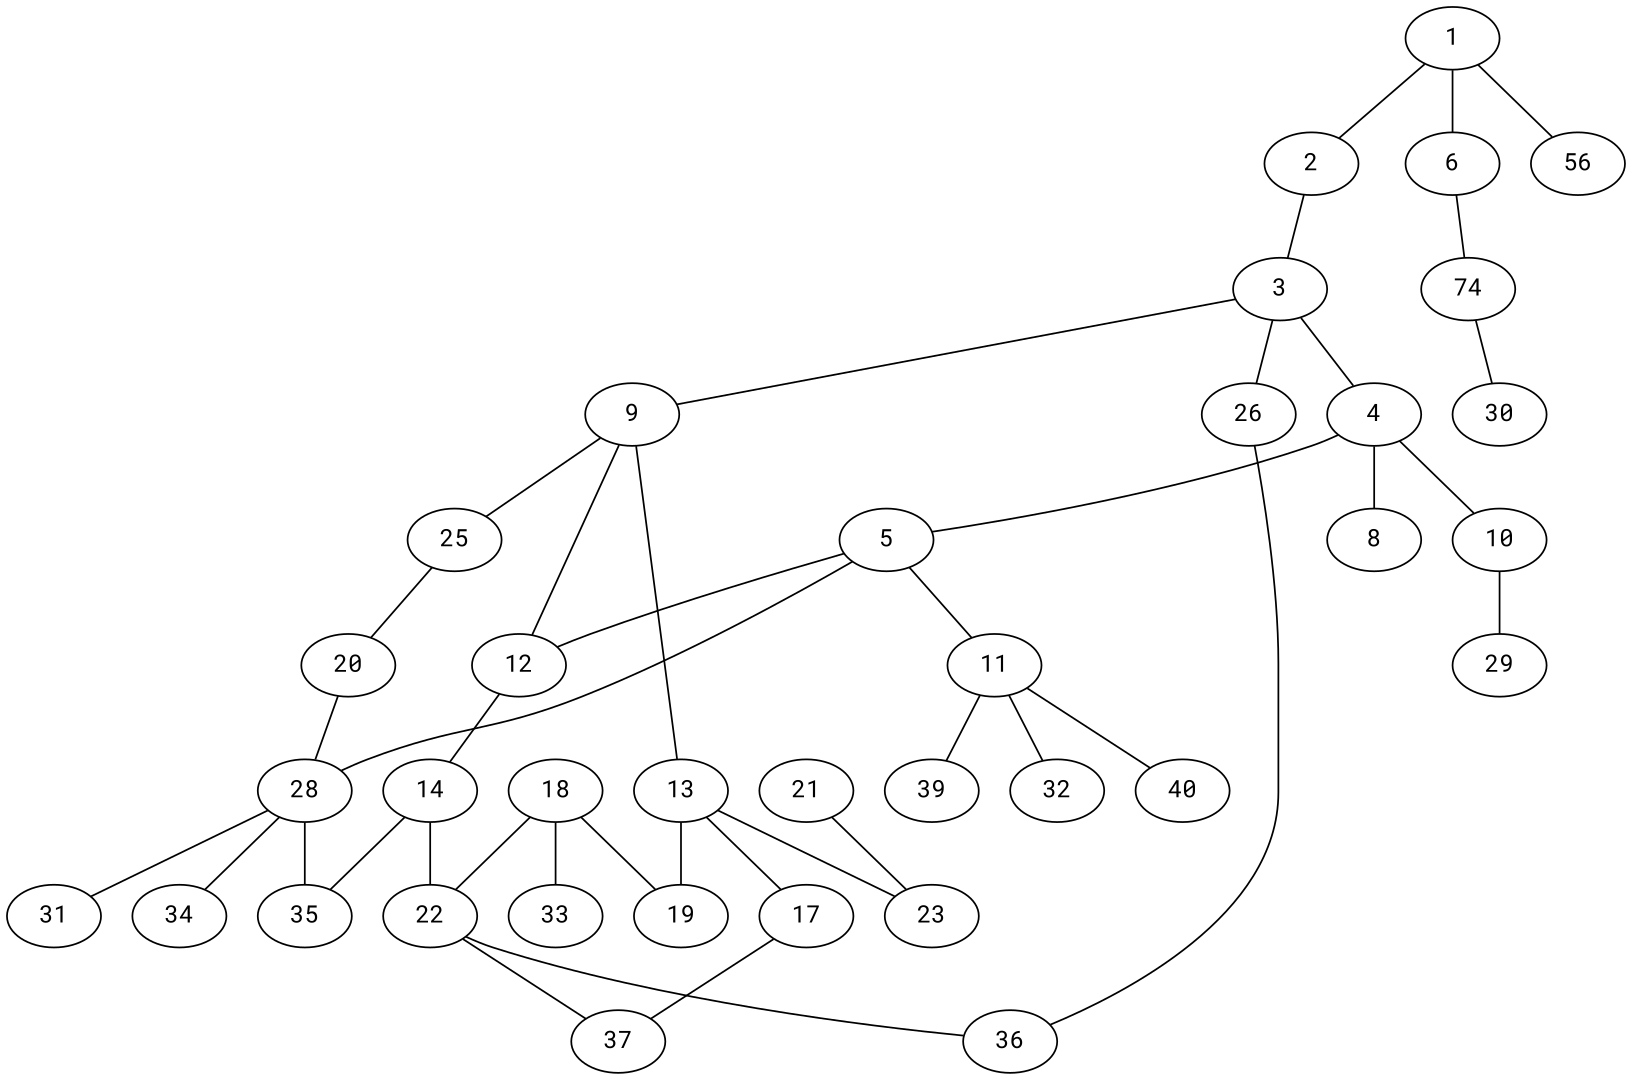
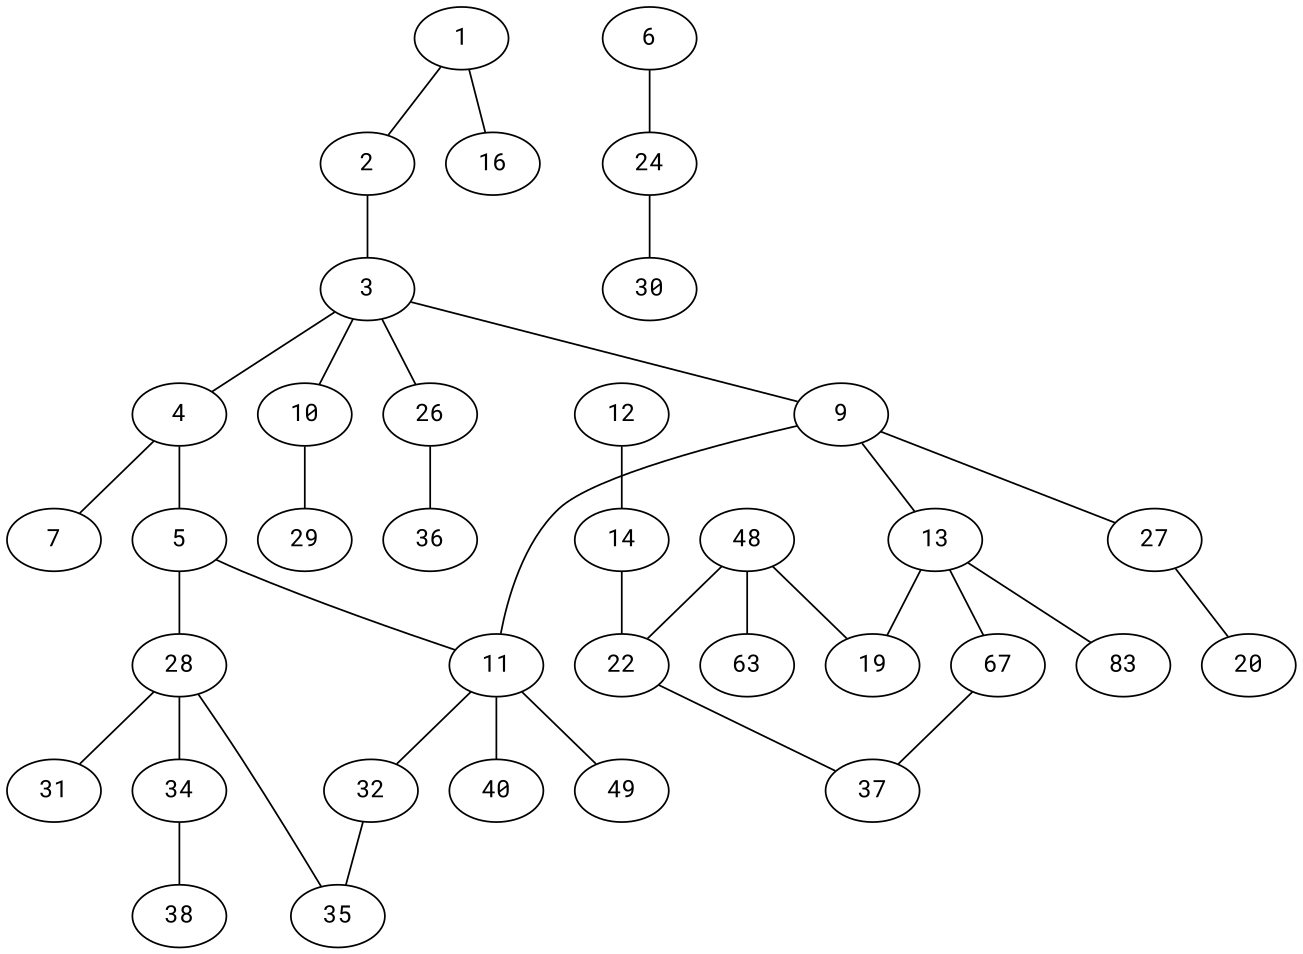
(1453, 101) -> none
(1578, 164) -> (493, 164)
(1468, 289) -> (650, 164)
(1437, 477) -> (336, 352)
(455, 540) -> (1155, 540)
(576, 540) -> (609, 481)
(1374, 540) -> (54, 540)
(700, 597) -> none
(327, 728) -> none
(556, 791) -> (747, 540)
(806, 791) -> none
(932, 791) -> (622, 791)
(368, 853) -> (354, 854)
none -> (179, 916)
(556, 916) -> (747, 665)
(806, 916) -> (998, 665)
(932, 916) -> (1123, 665)
(712, 1000) -> none
